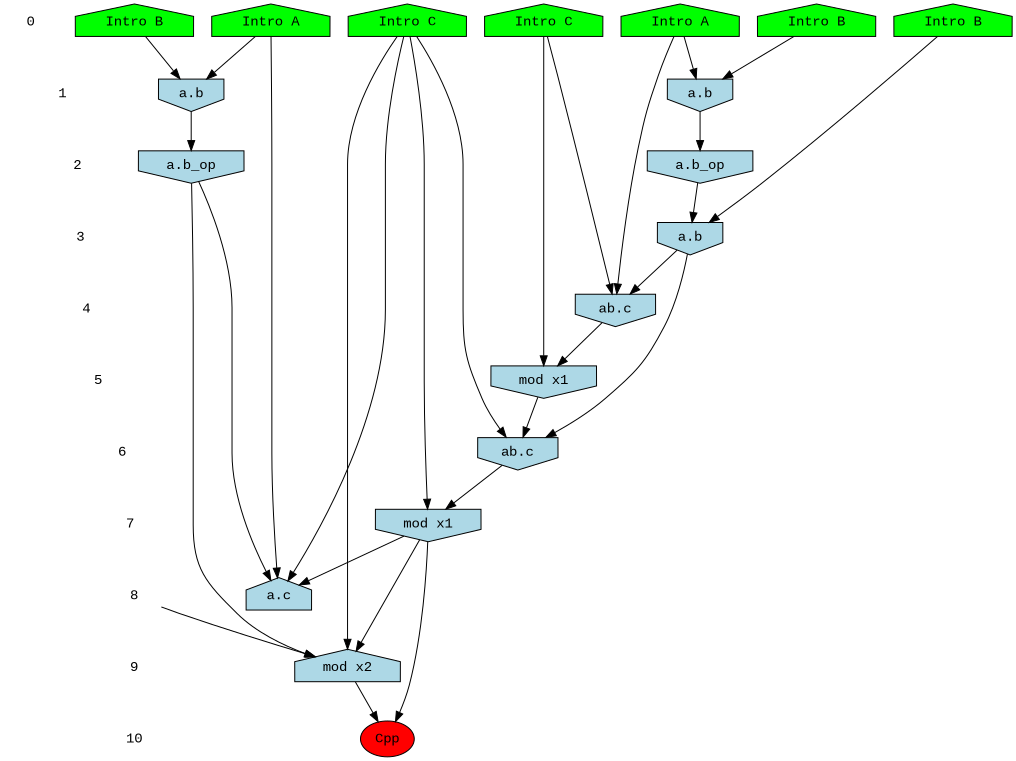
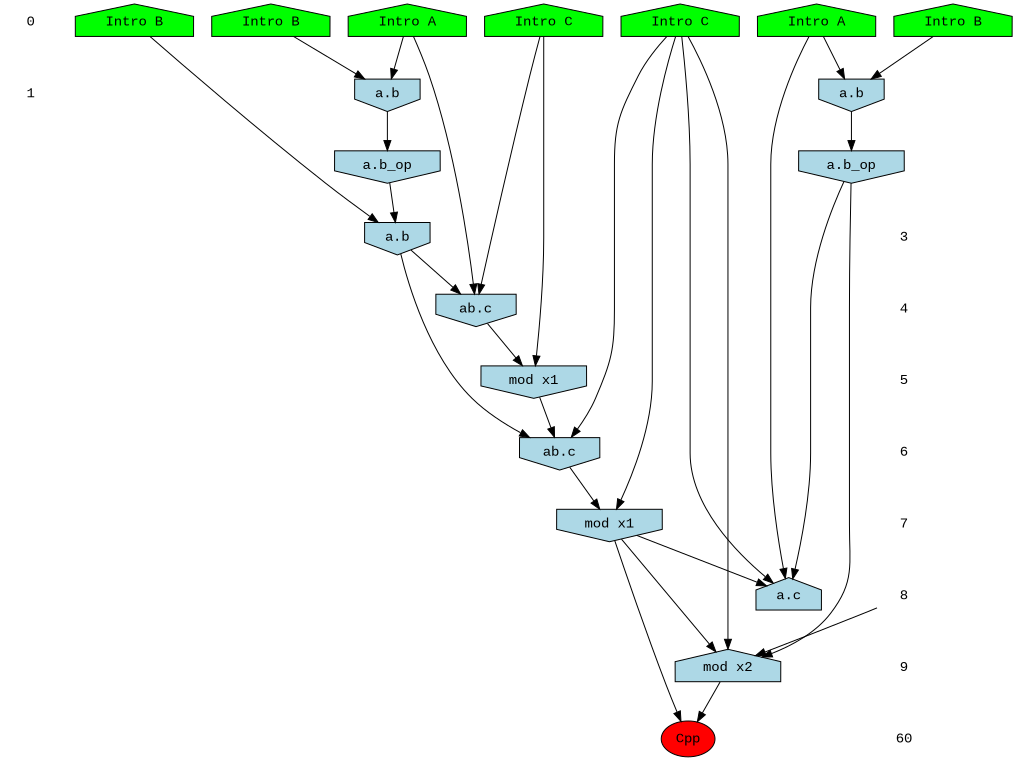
(78, 165) -> none
(134, 739) -> (904, 739)
